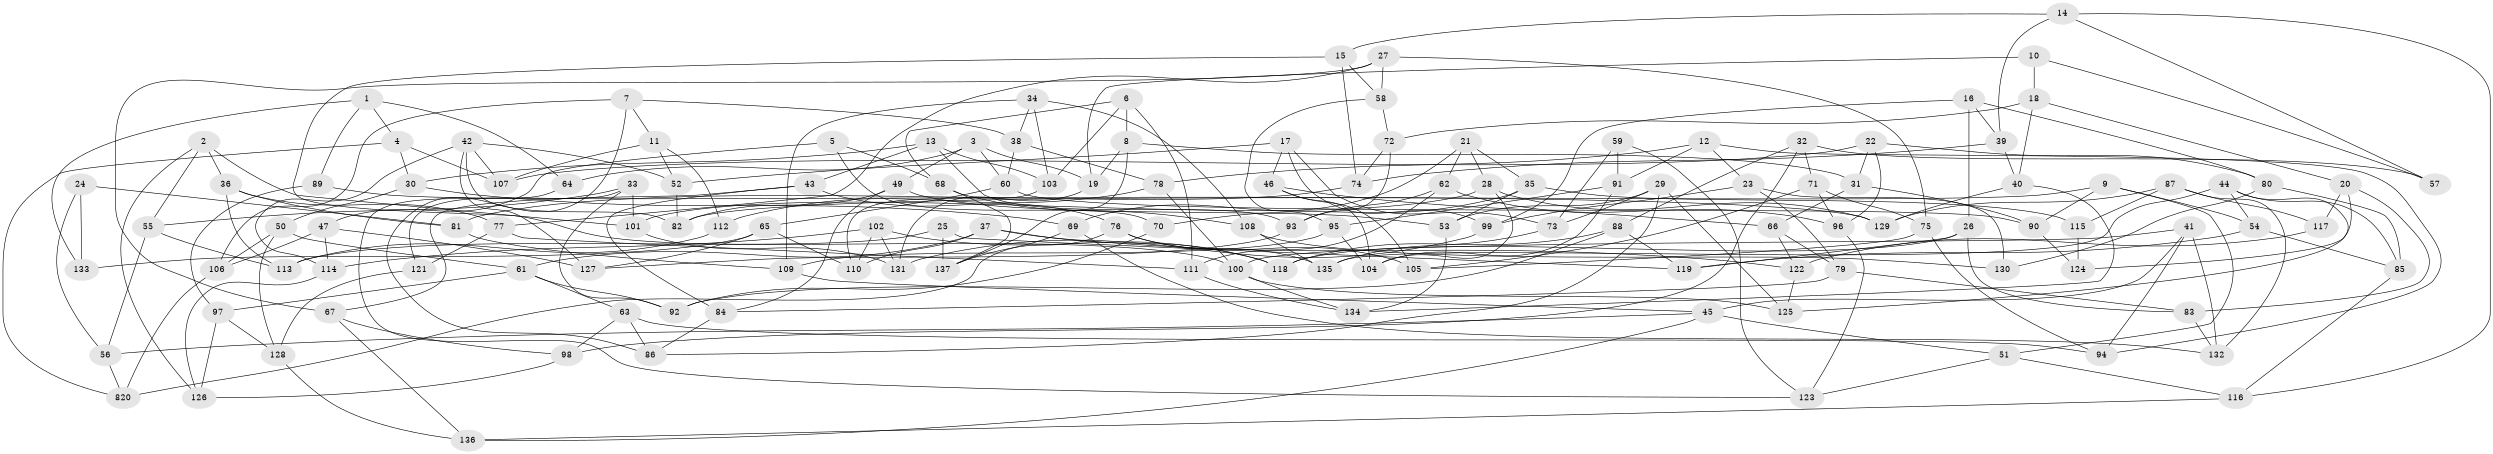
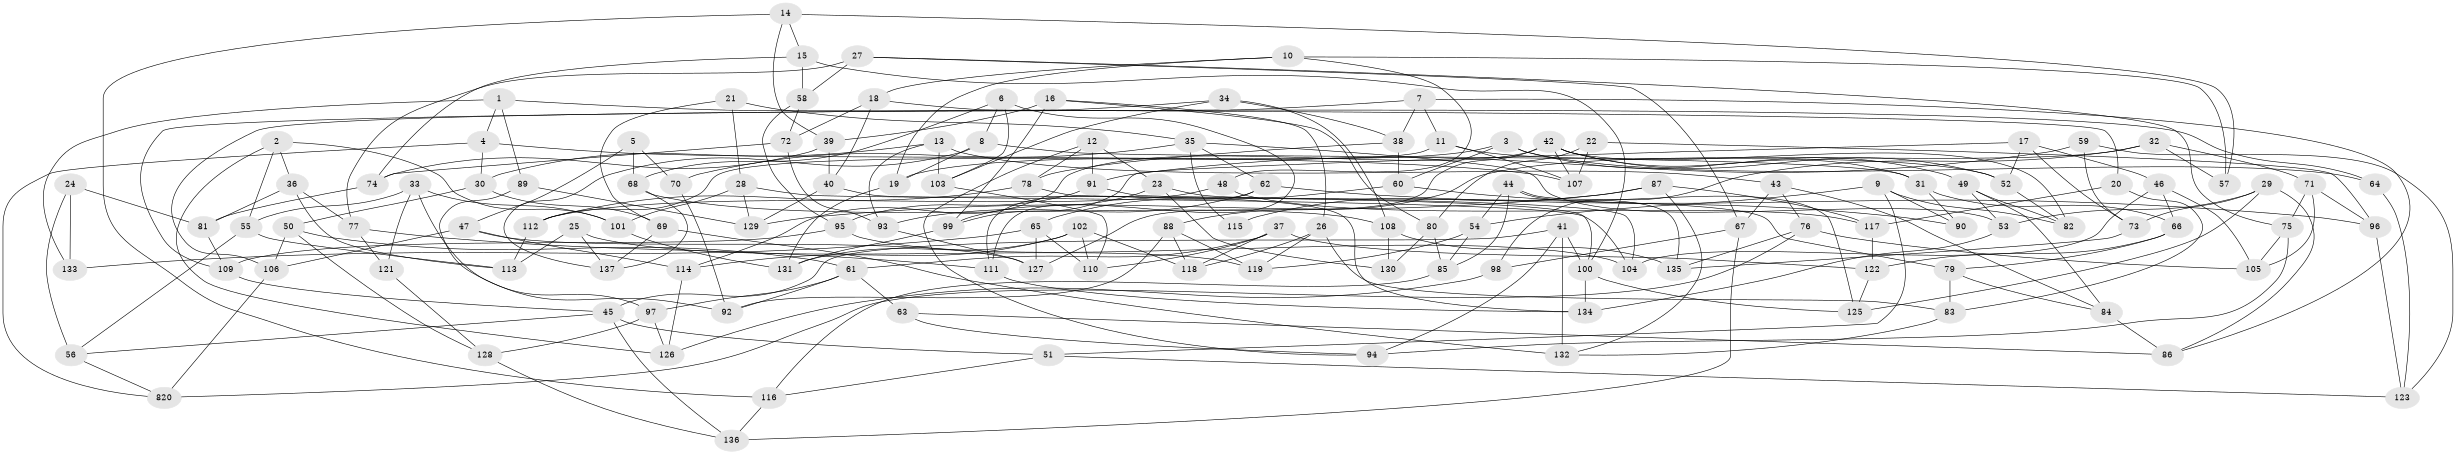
(1457, 160) -> (1228, 163)
(1864, 163) -> (1735, 163)
none -> (1223, 184)
(2078, 270) -> none
(602, 329) -> none
